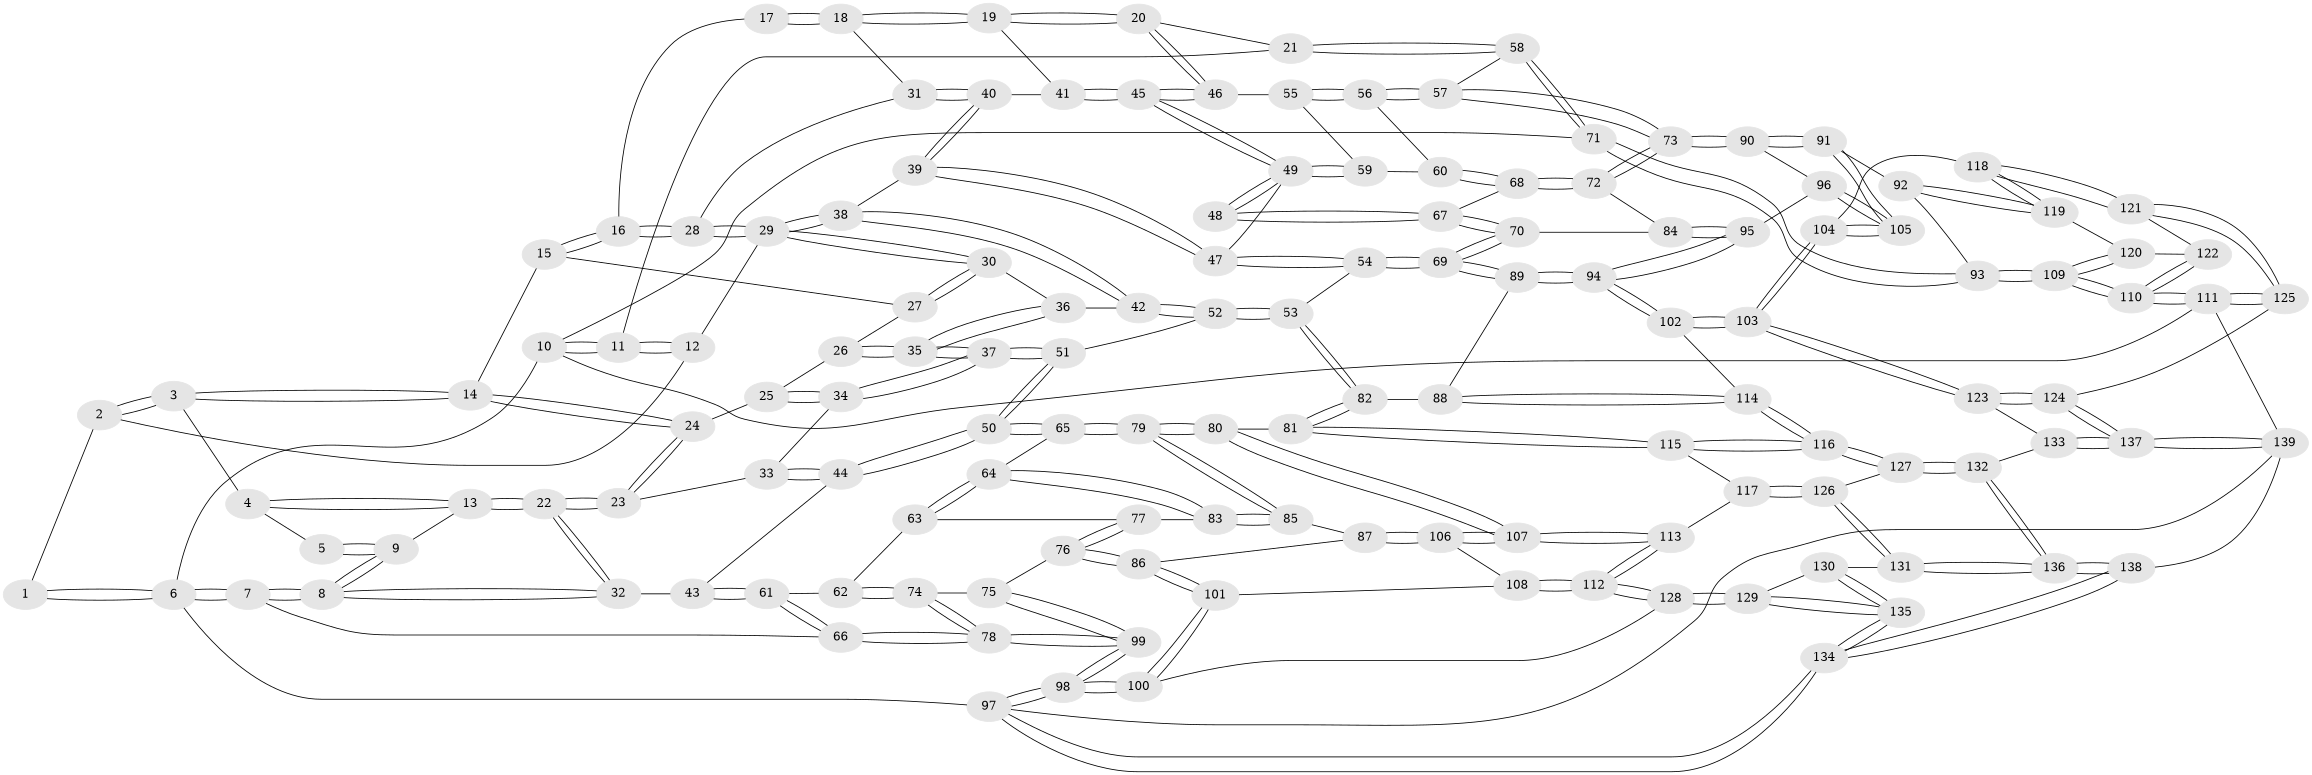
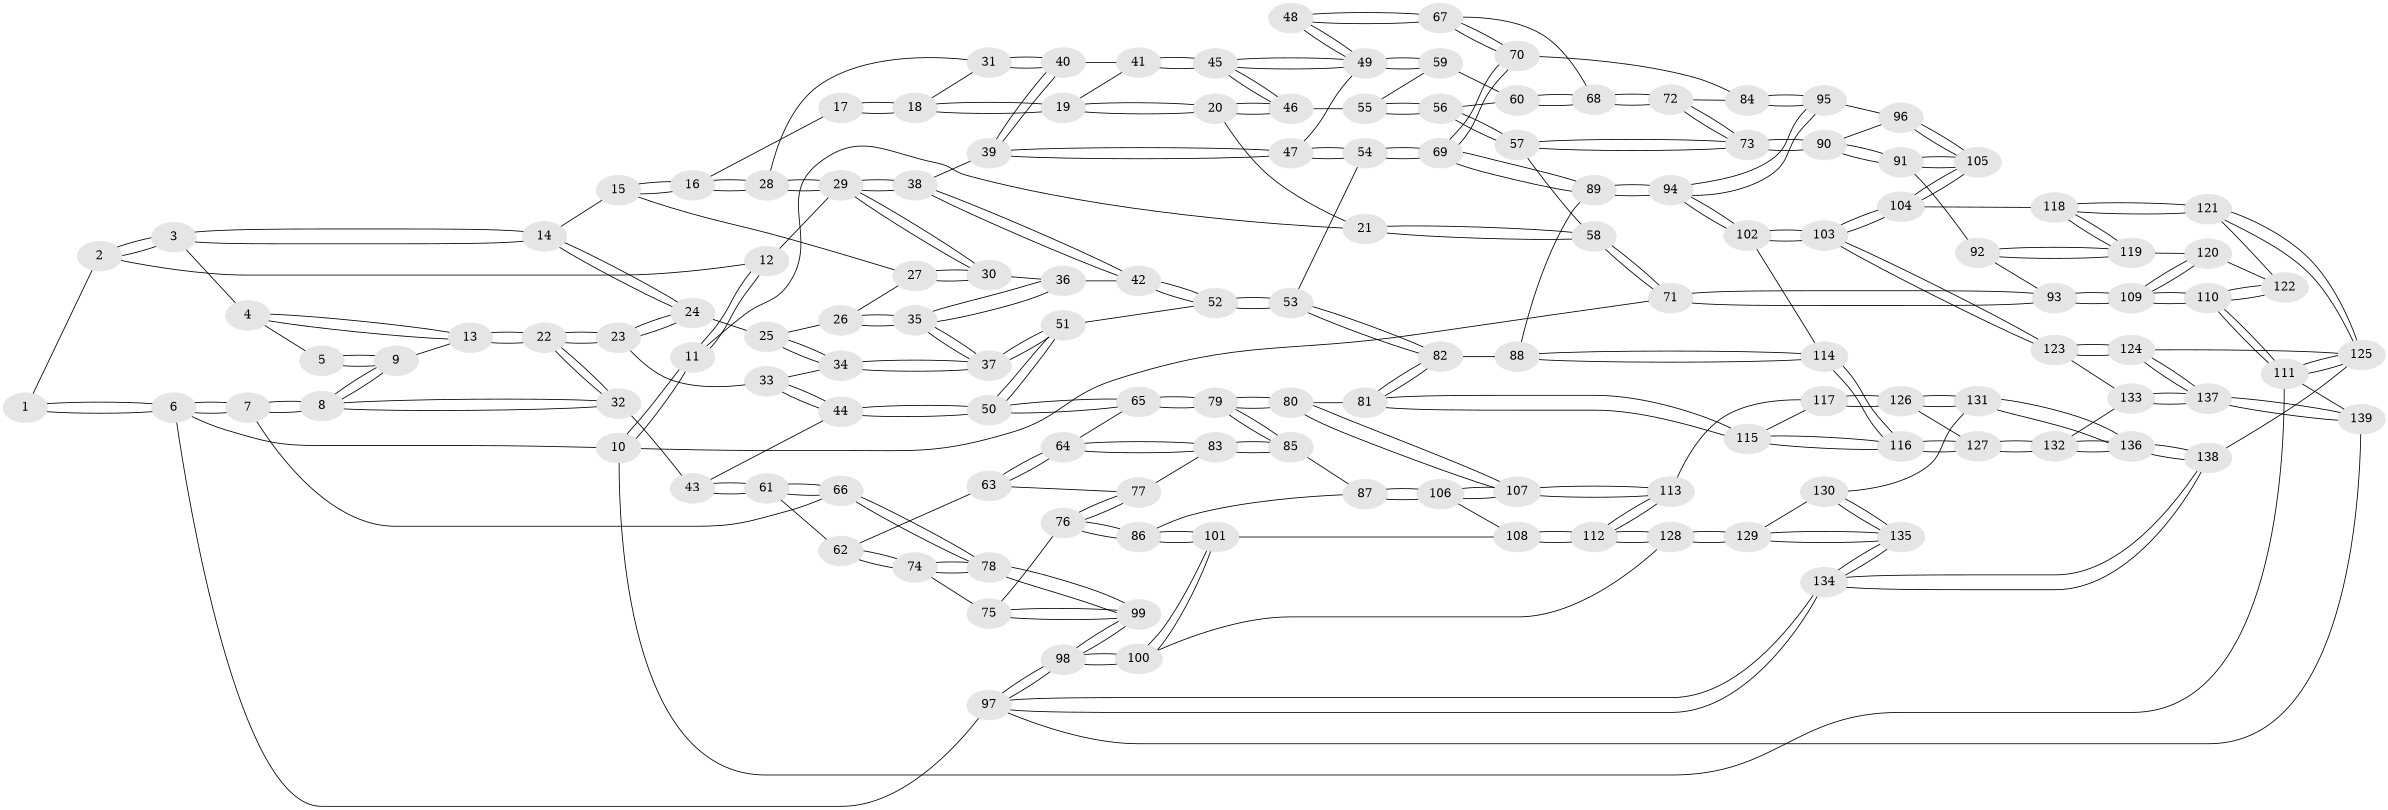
(2237, 536) -> (2273, 420)
